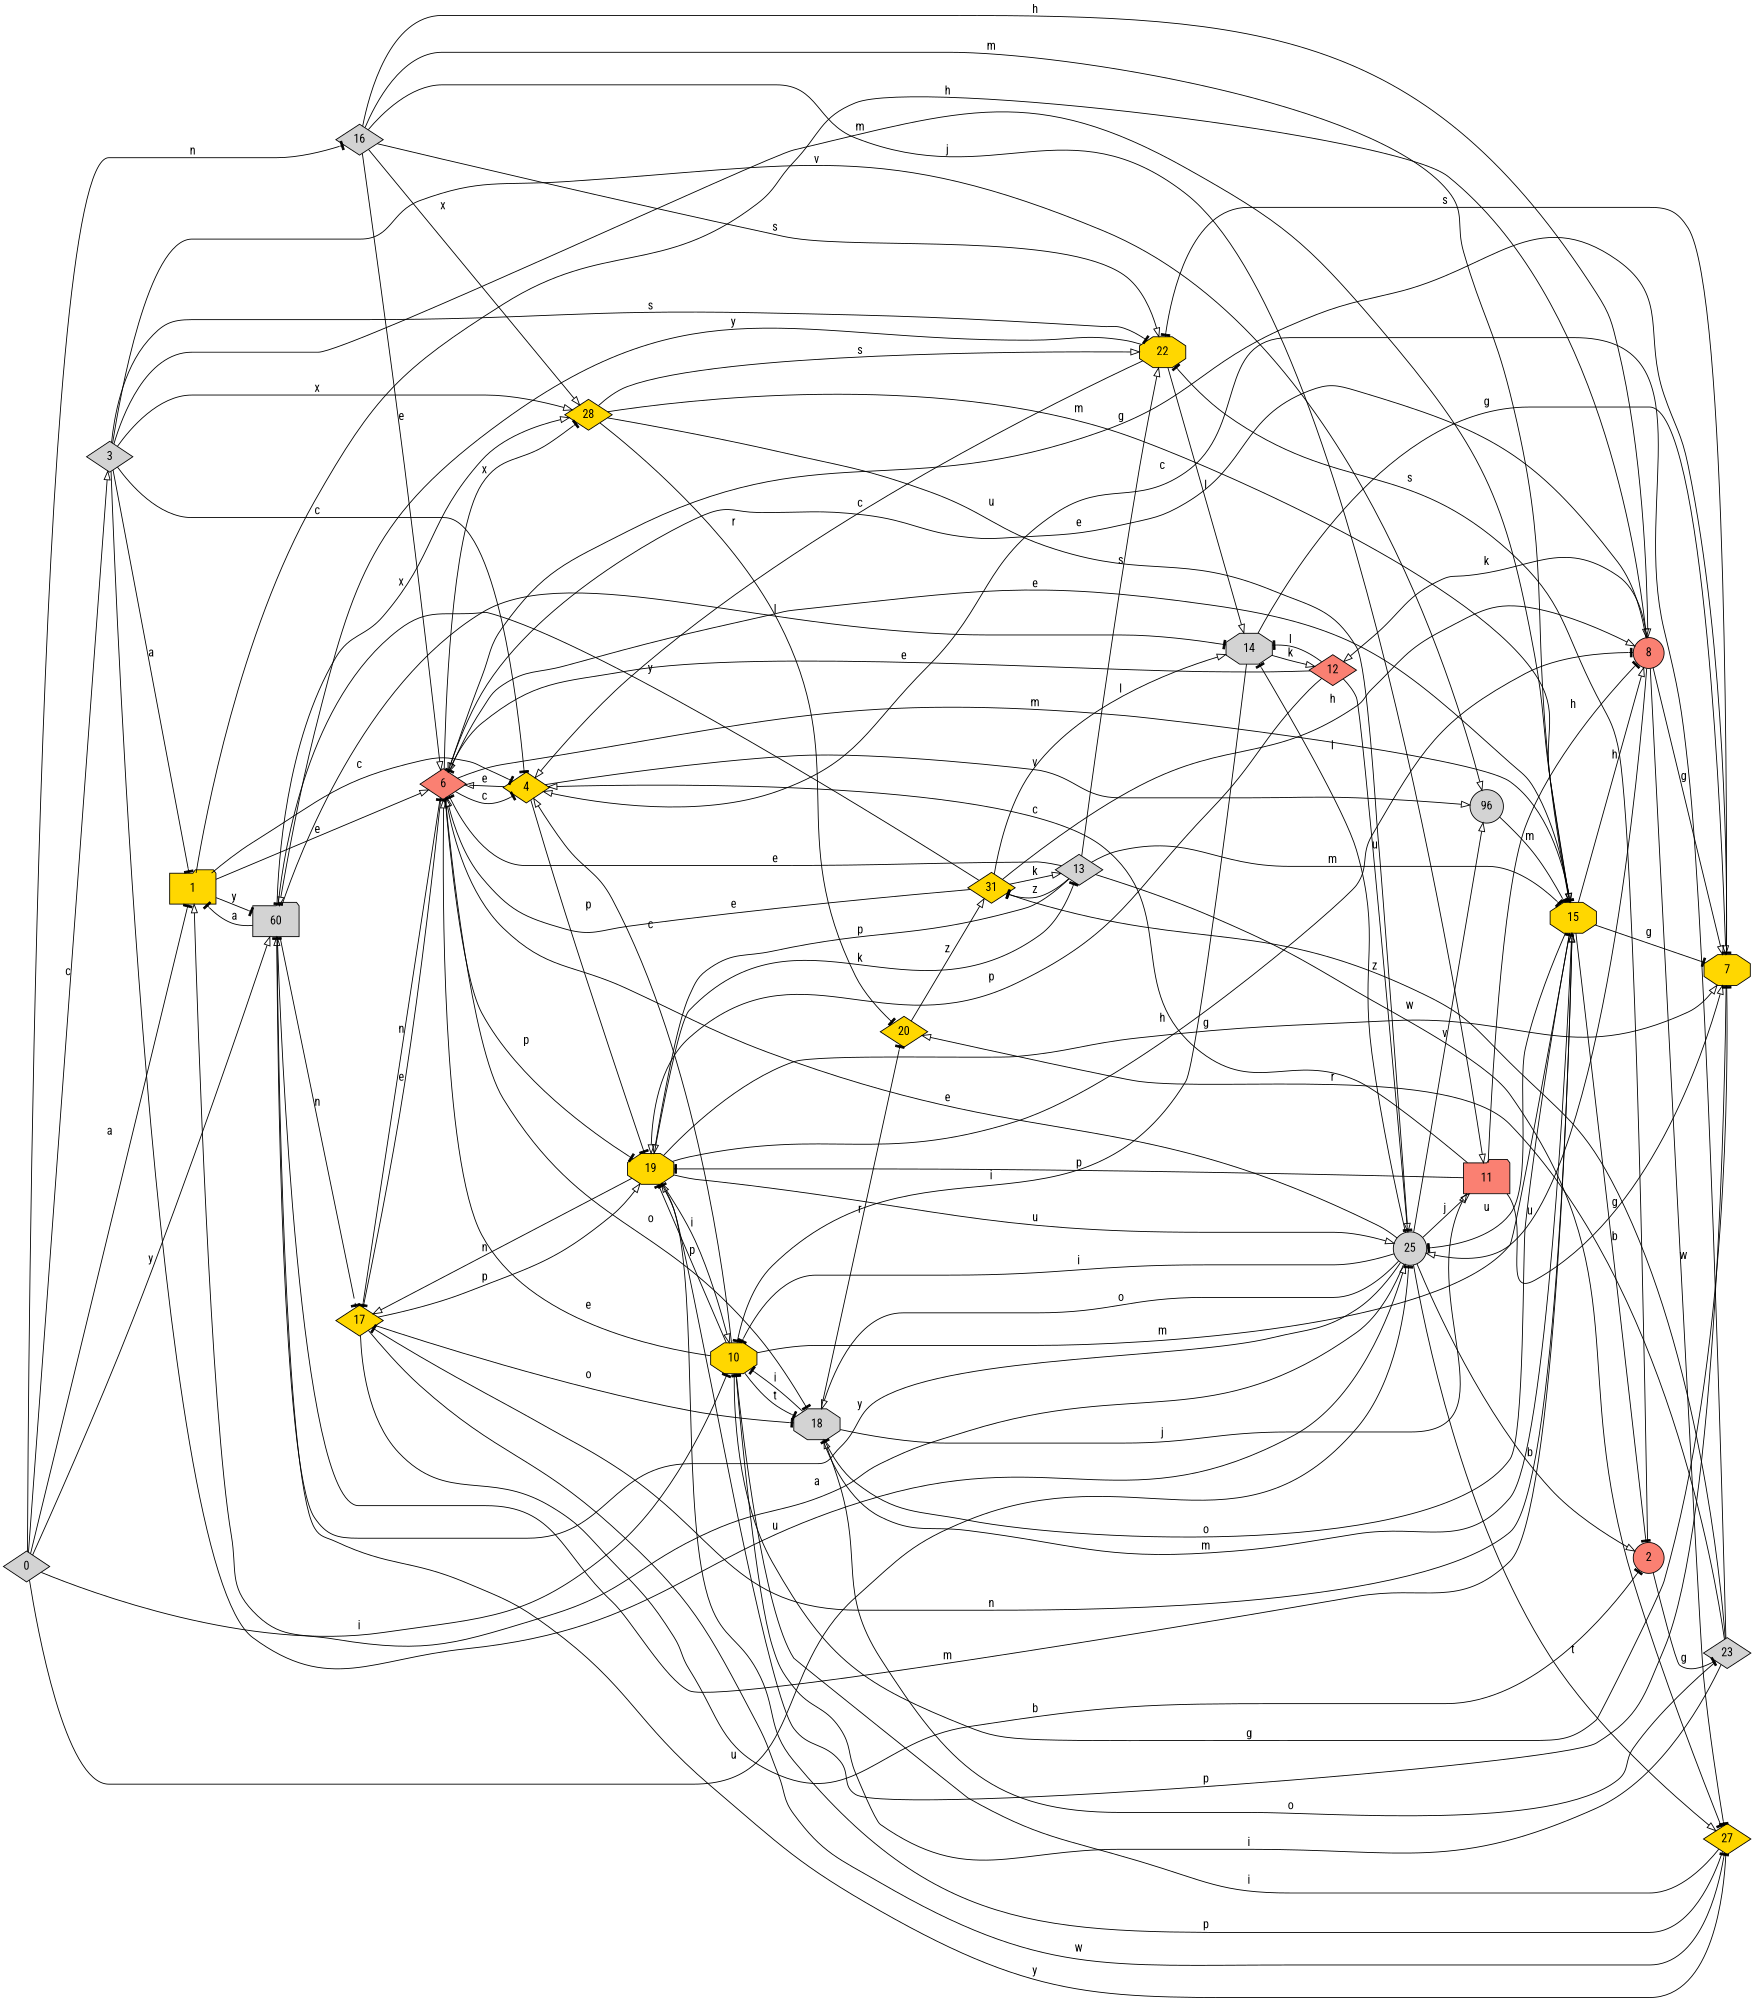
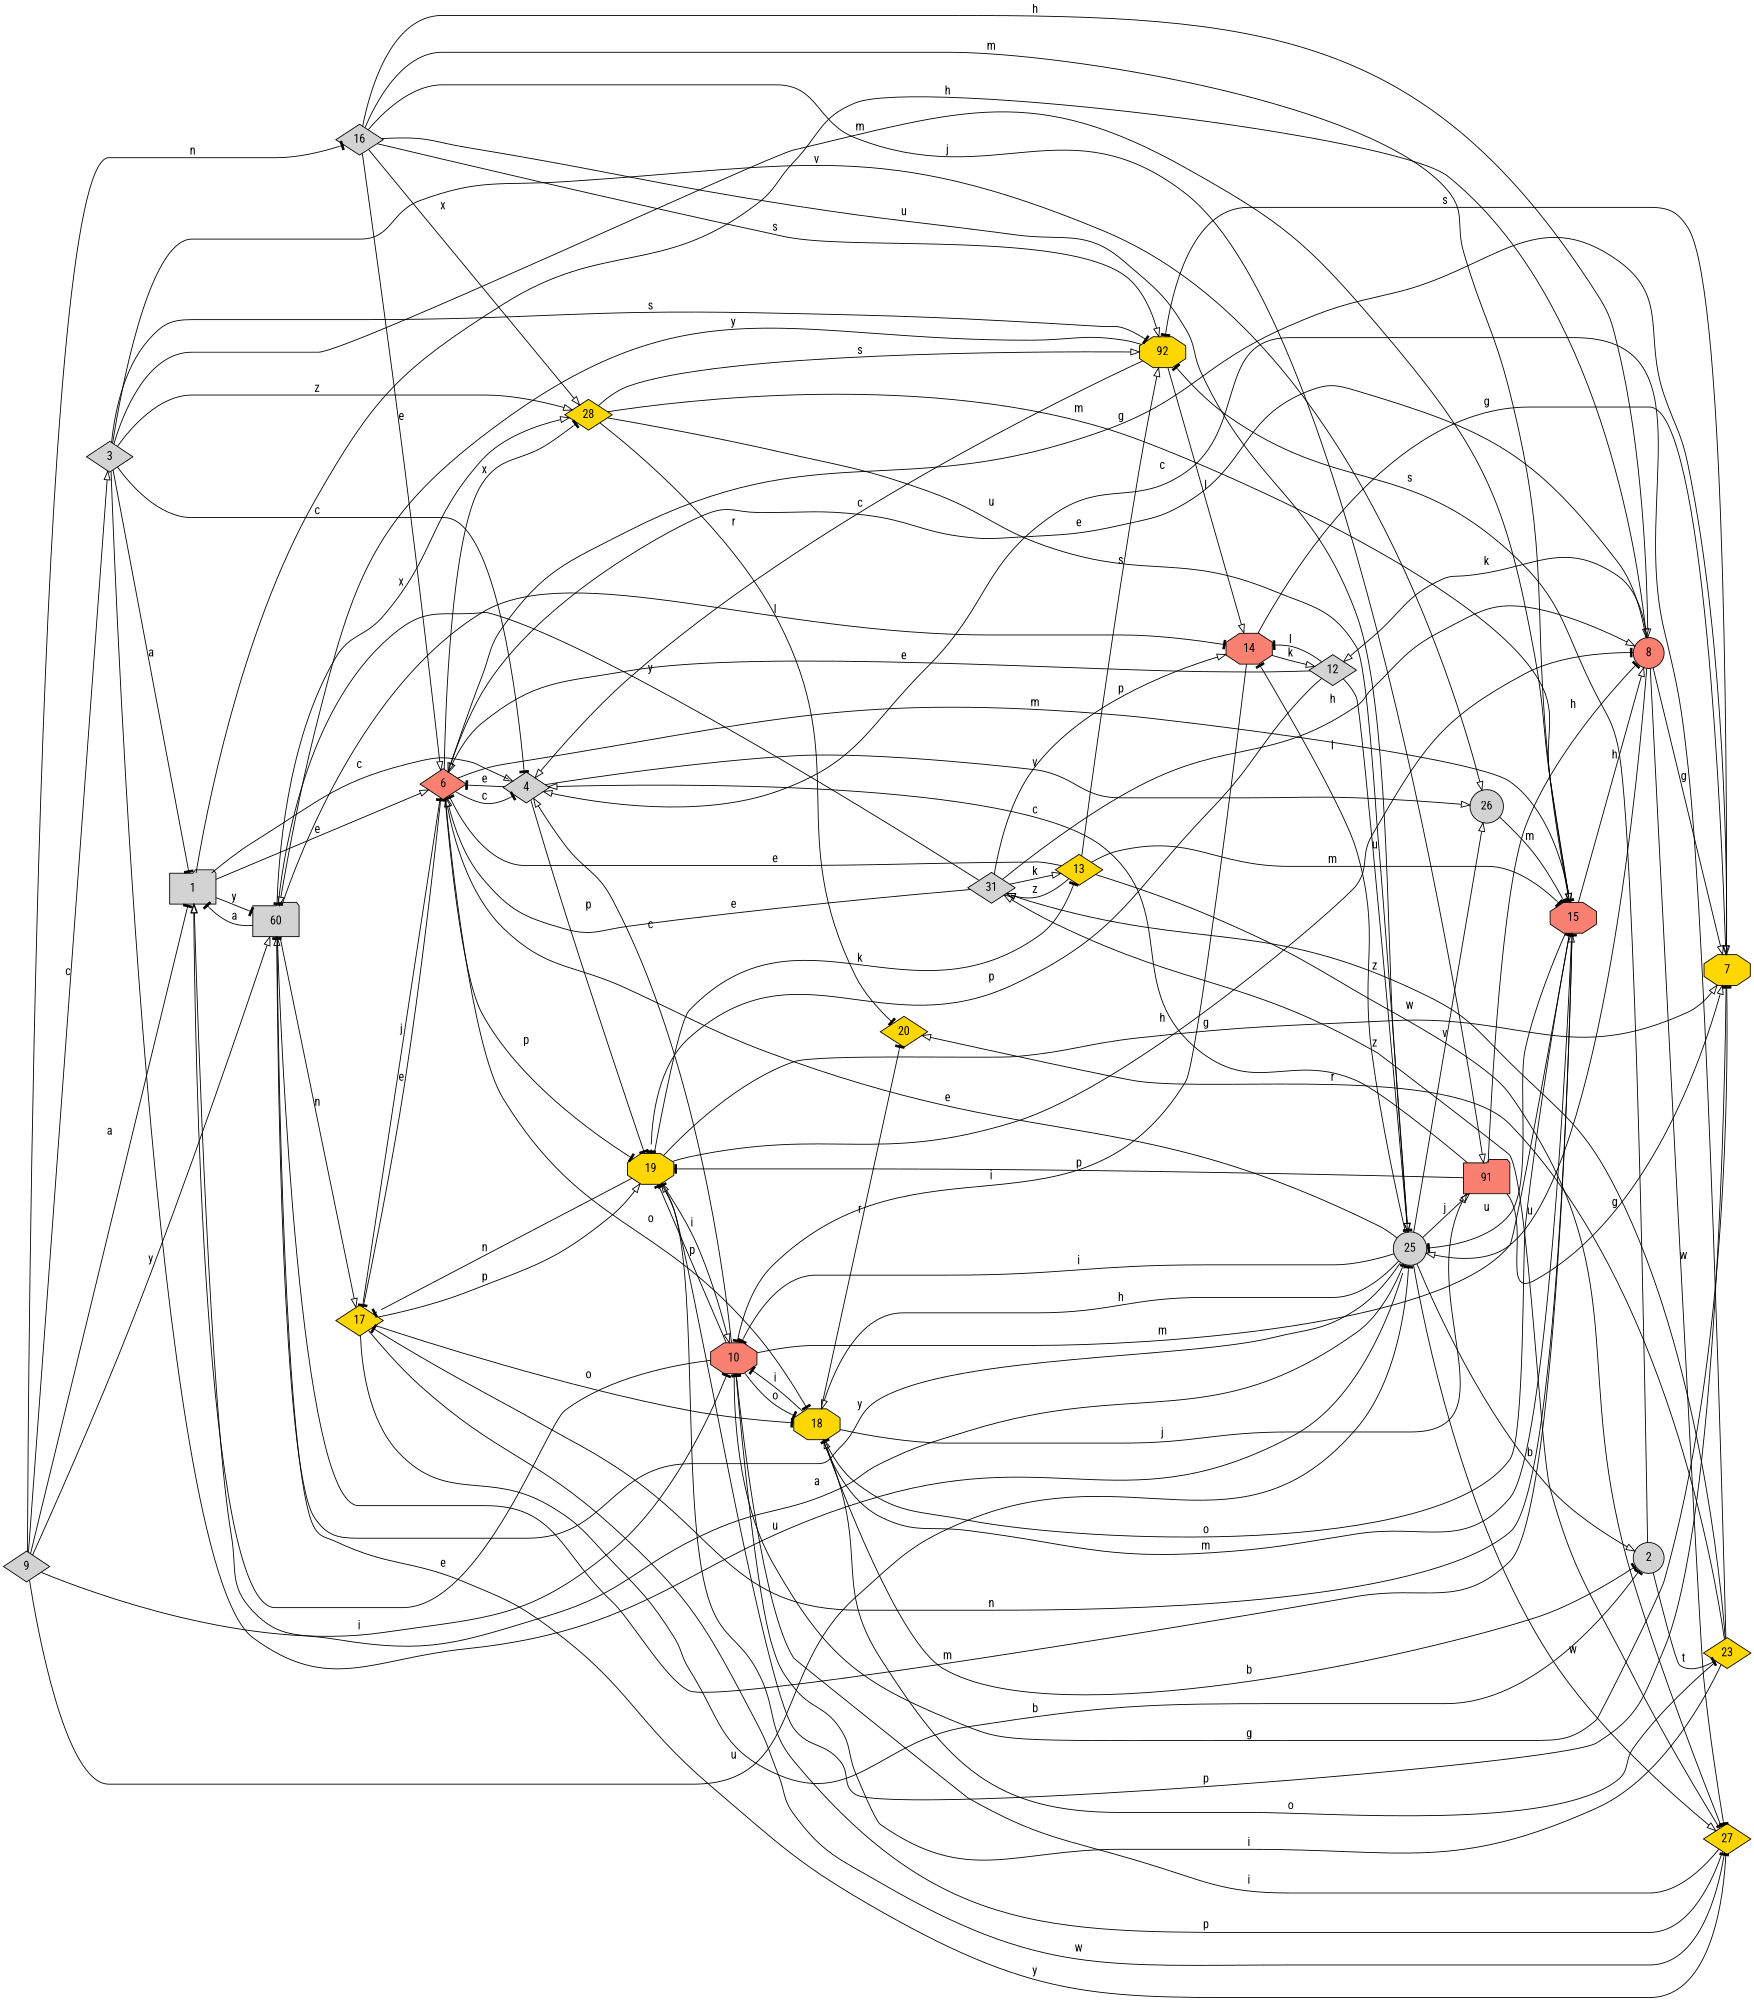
(1307, 318) -> (1307, 318)
(1163, 352) -> (1163, 352)
(317, 389) -> (317, 389)
(1053, 590) -> none
(1249, 649) -> (1249, 649)
(1333, 670) -> (1333, 670)
(1121, 689) -> (1121, 689)
(351, 783) -> (351, 783)
(487, 786) -> (487, 786)
(526, 788) -> (526, 788)
(1487, 806) -> (1487, 806)
(1079, 870) -> (1079, 870)
(991, 888) -> (991, 888)
(193, 889) -> (193, 889)
(1037, 897) -> (1042, 896)
(1573, 918) -> (1573, 918)
(1648, 943) -> none
(800, 946) -> none
(945, 964) -> (1531, 1293)
(1006, 987) -> (1006, 987)
(402, 1030) -> (402, 1030)
(317, 1118) -> (317, 1118)
(1584, 1137) -> (1584, 1137)
(460, 1156) -> (238, 1538)
(1487, 1178) -> (1487, 1178)
(1029, 1224) -> (1188, 333)
(1611, 1236) -> (1165, 1691)
(506, 1244) -> (506, 1244)
(1121, 1298) -> (1121, 1298)
(734, 1358) -> (734, 1358)
(775, 1396) -> (775, 1396)
(817, 1424) -> (817, 1424)
(1649, 1558) -> (1649, 1558)
(27, 1567) -> (27, 1567)
(1573, 1650) -> (1573, 1650)
(1727, 1653) -> (1727, 1653)
(1684, 1659) -> (1684, 1659)
(300, 1663) -> (300, 1663)
(924, 1667) -> (924, 1667)
